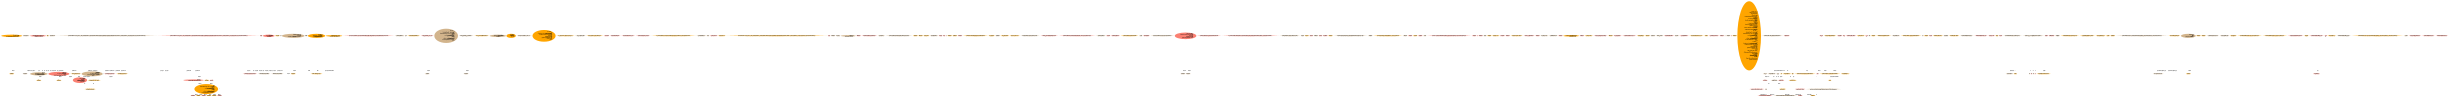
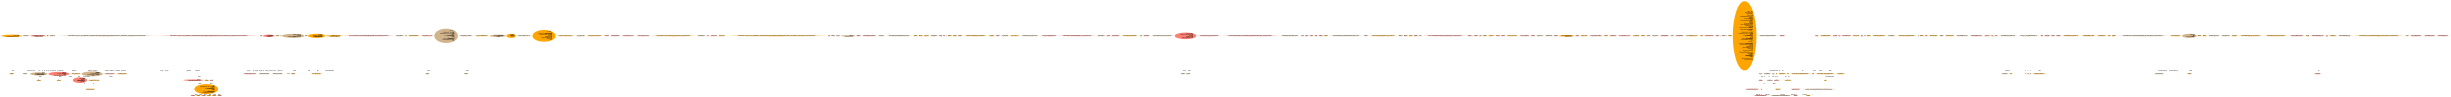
(1005, 36) -> (1005, 36)
(1307, 36) -> none
none -> (2058, 36)
